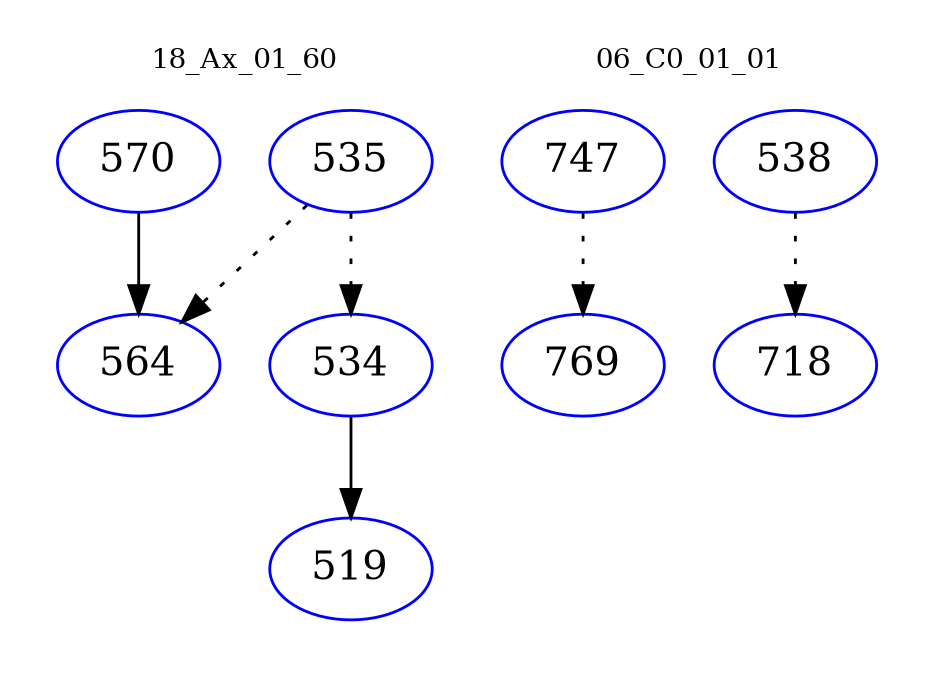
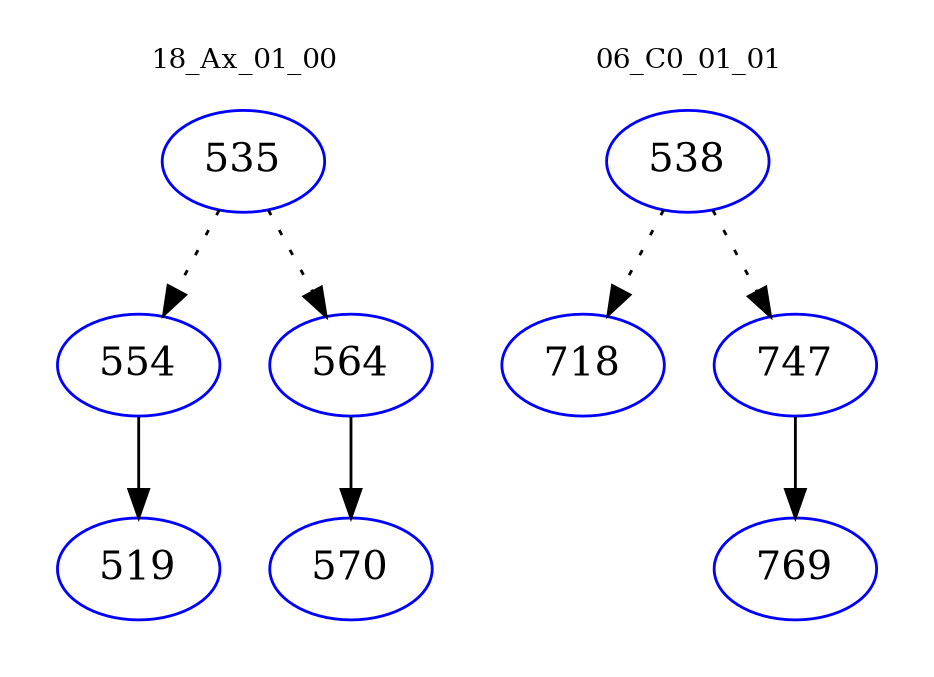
(245, 61) -> (245, 61)
(139, 249) -> (351, 453)
(583, 249) -> (795, 453)
none -> (735, 251)
(351, 365) -> (139, 365)
